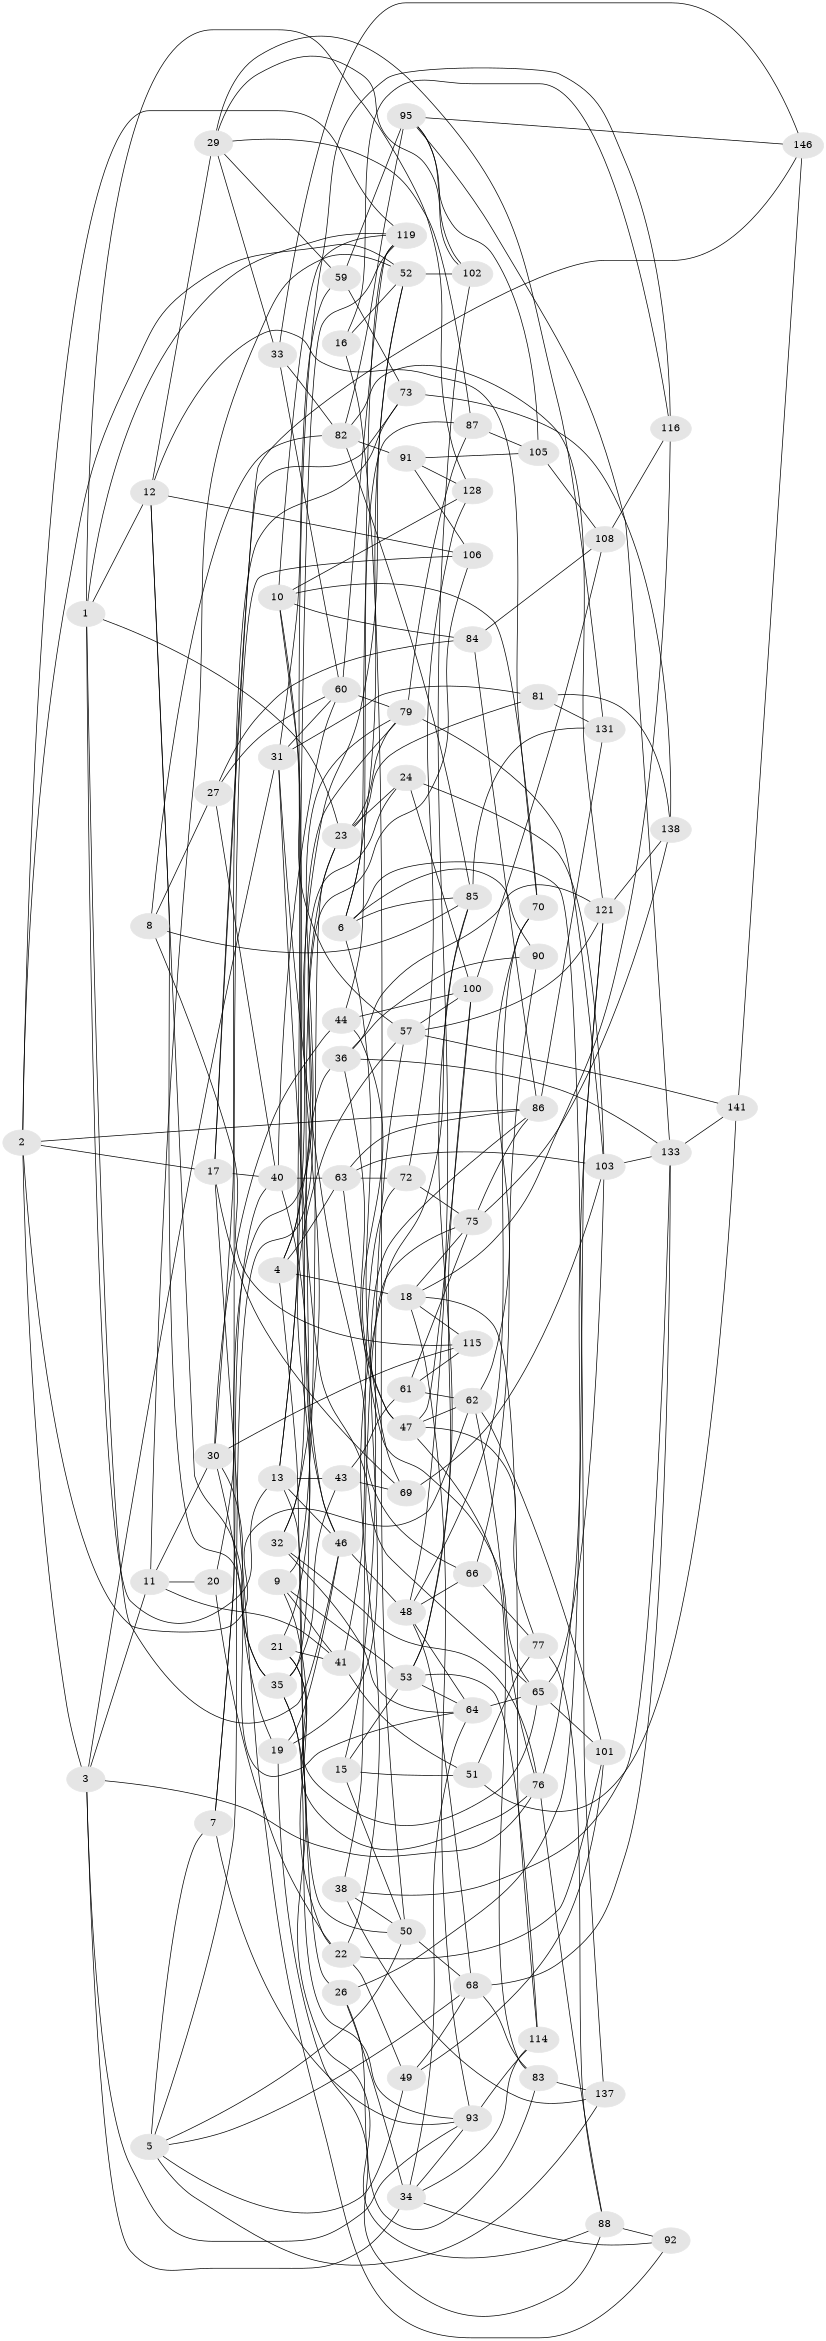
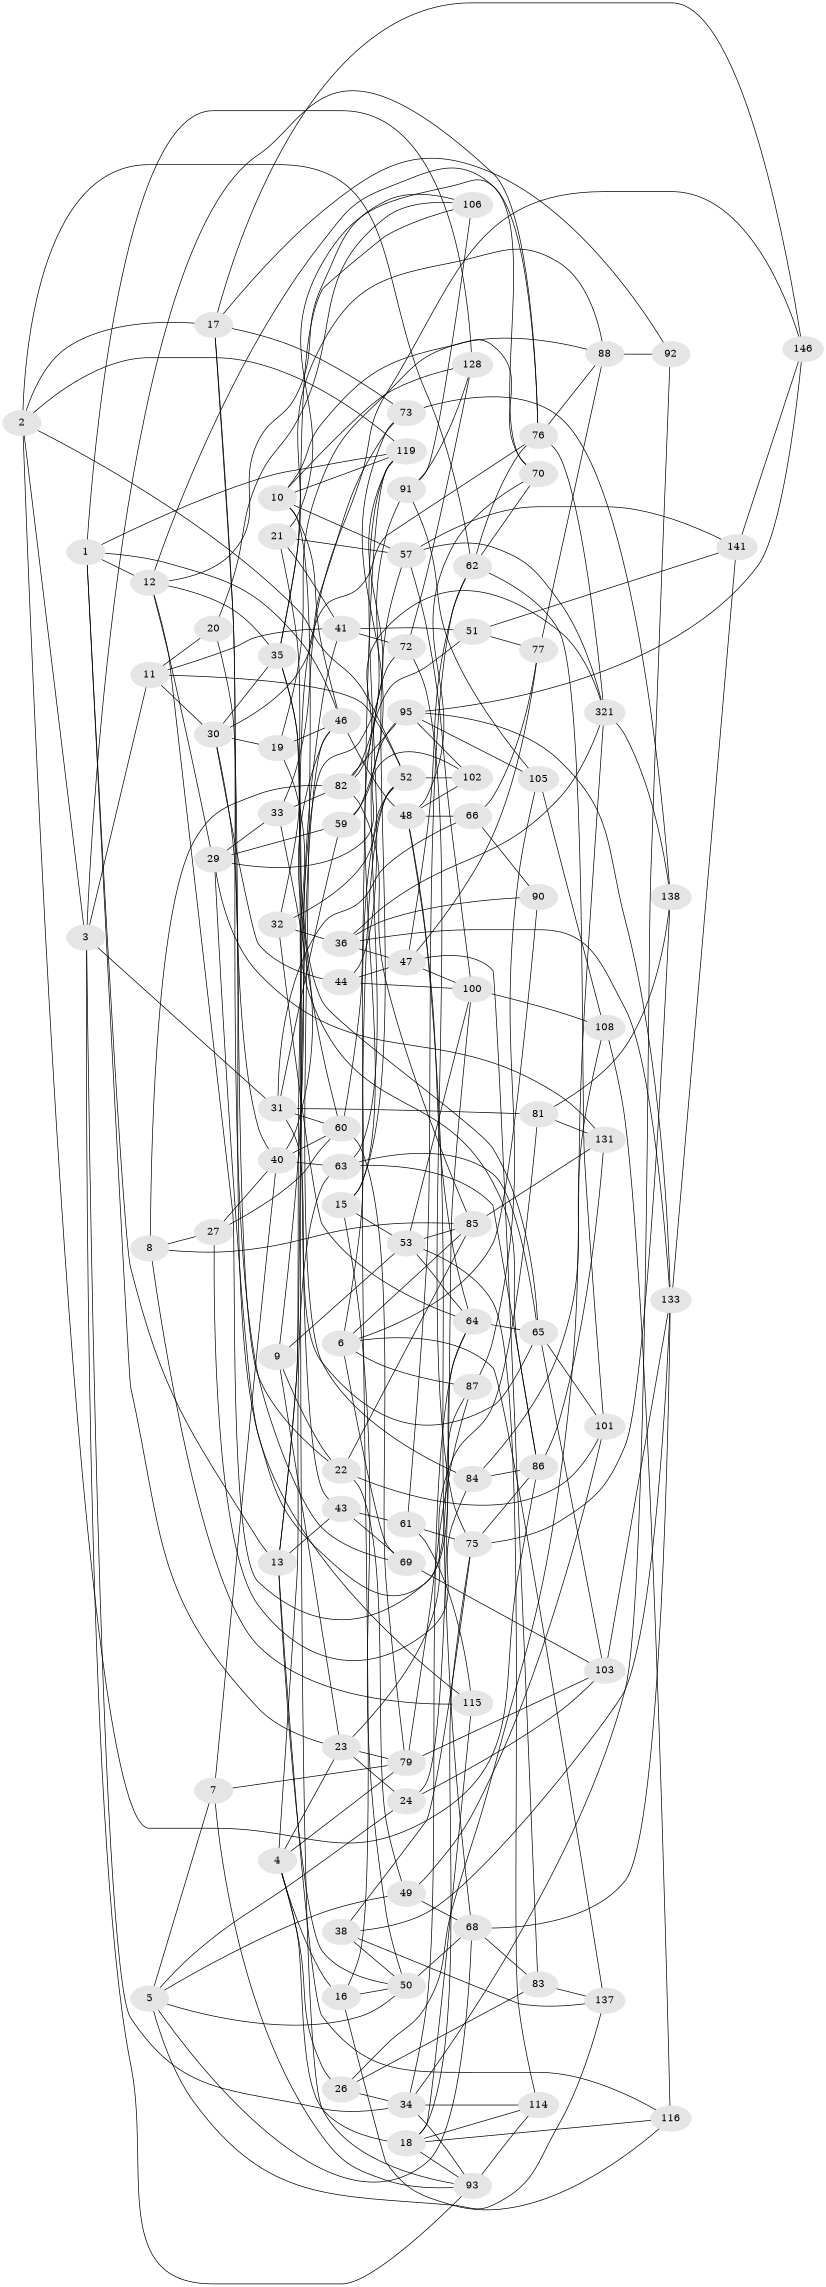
(605, 911) -> (605, 713)
(470, 1152) -> none
none -> (302, 1932)
